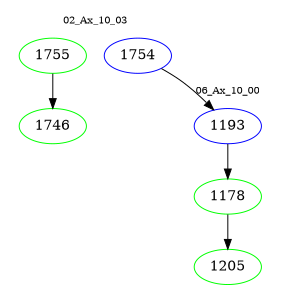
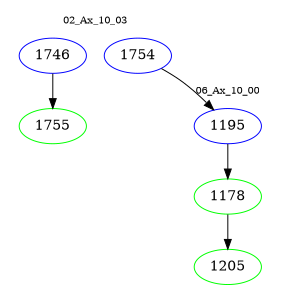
(53, 86) -> (53, 86)
(53, 126) -> (53, 56)
(228, 126) -> (228, 126)
